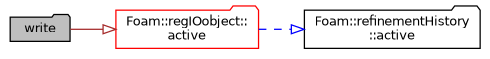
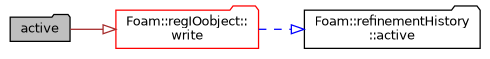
(40, 29) -> (40, 29)
(187, 29) -> (187, 29)
